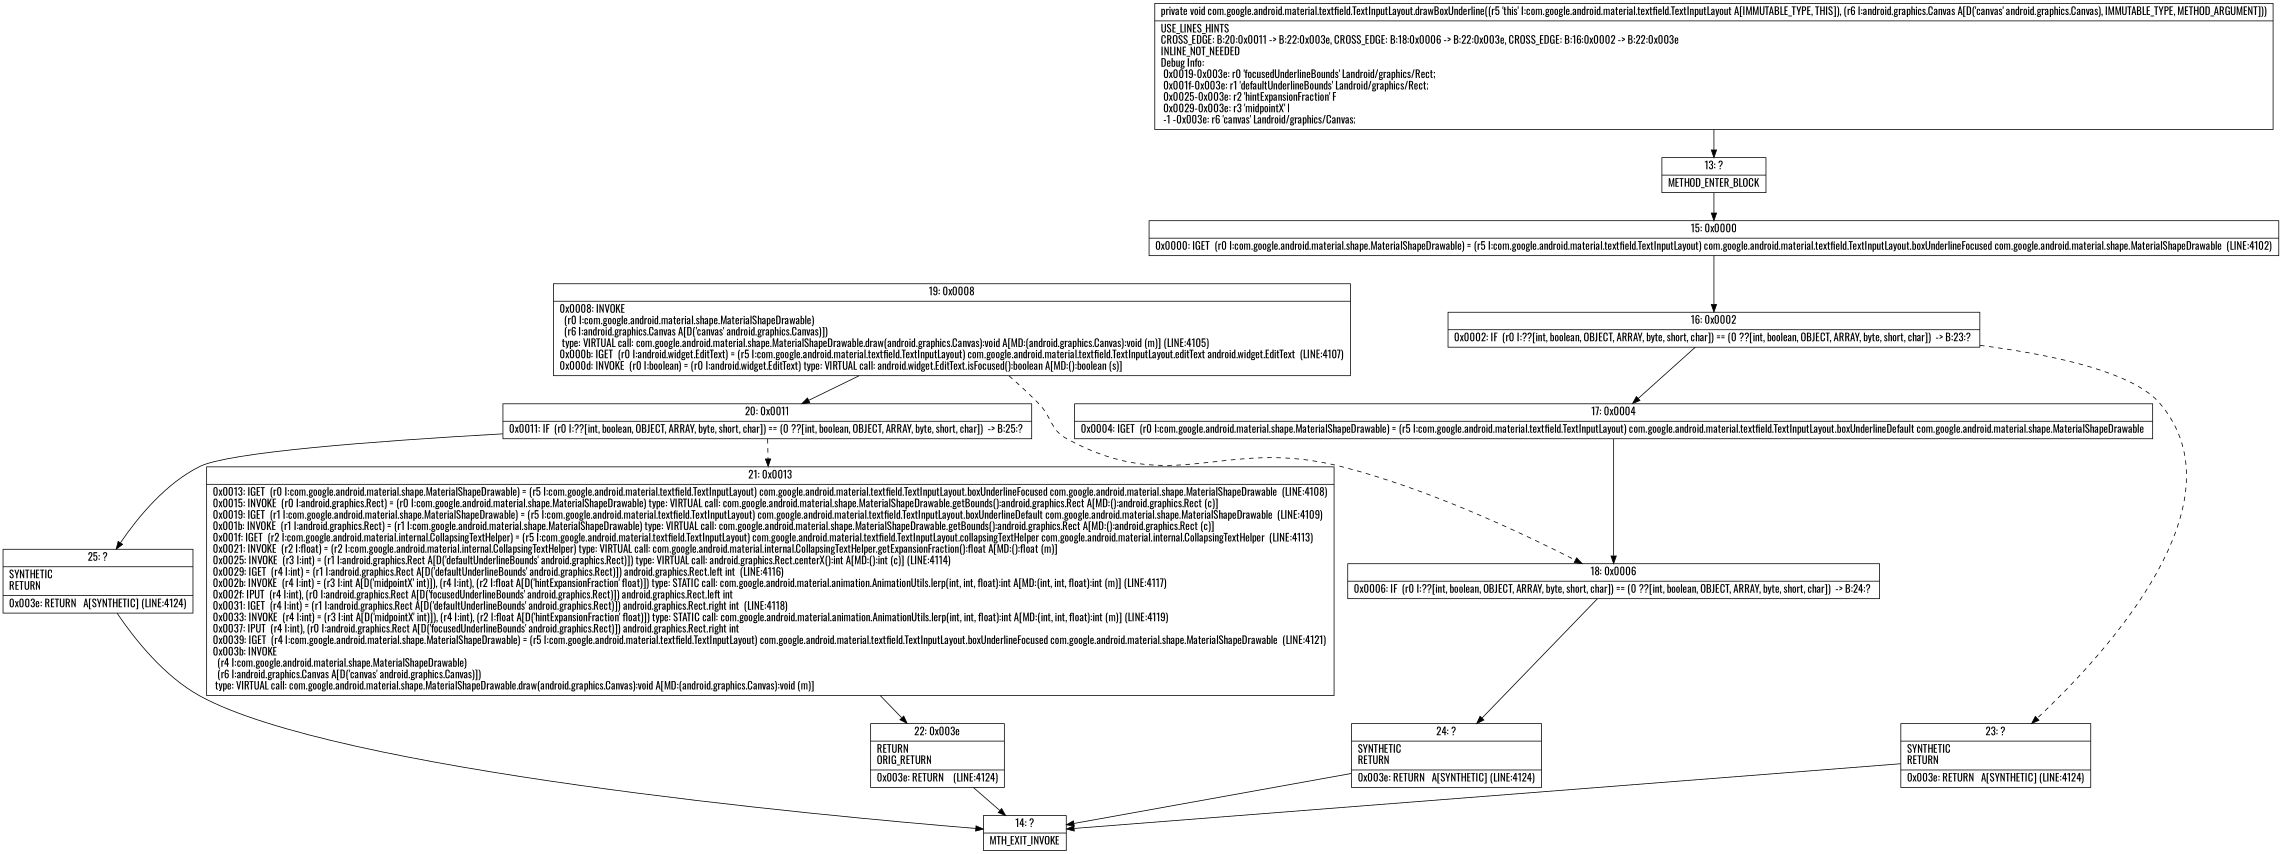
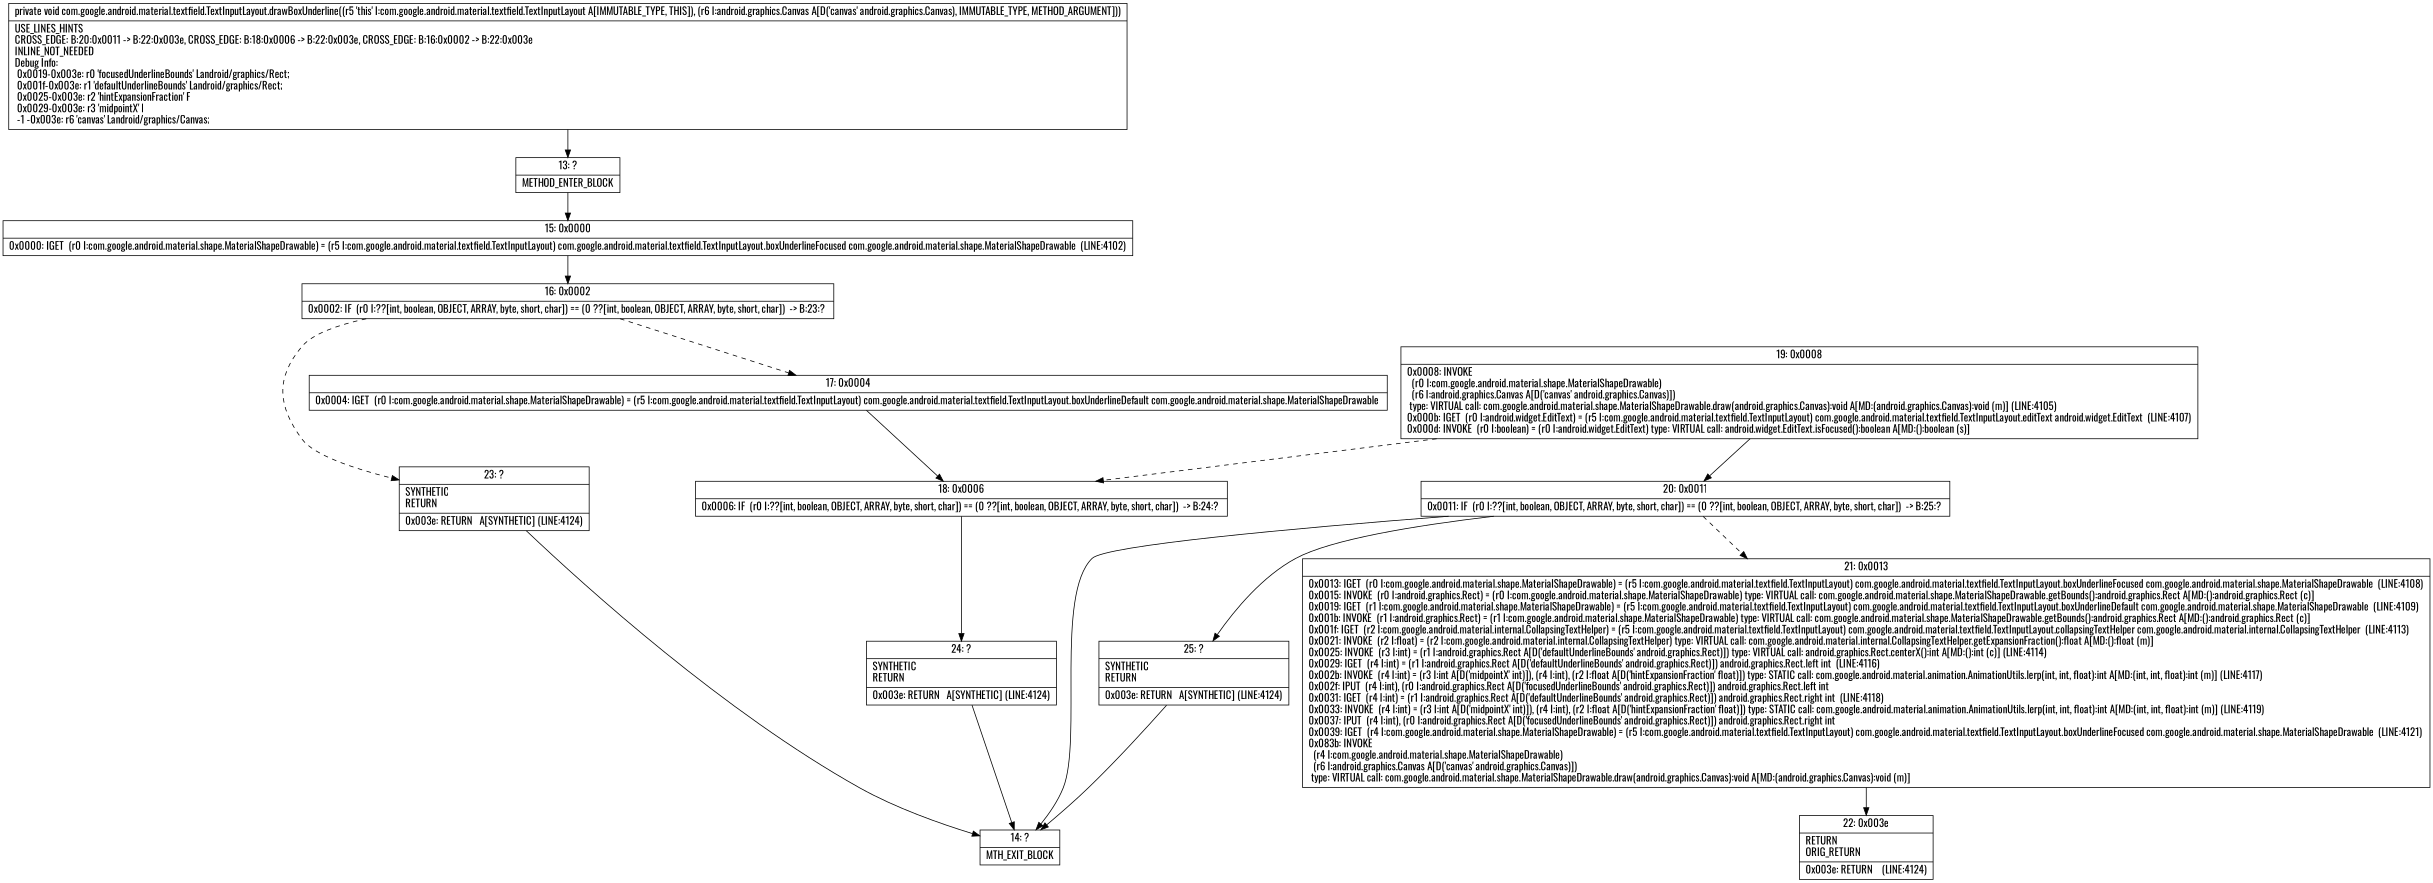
(1667, 373) -> (704, 346)
(247, 652) -> (1343, 744)
(987, 799) -> (1132, 548)
(1025, 841) -> (1020, 856)
